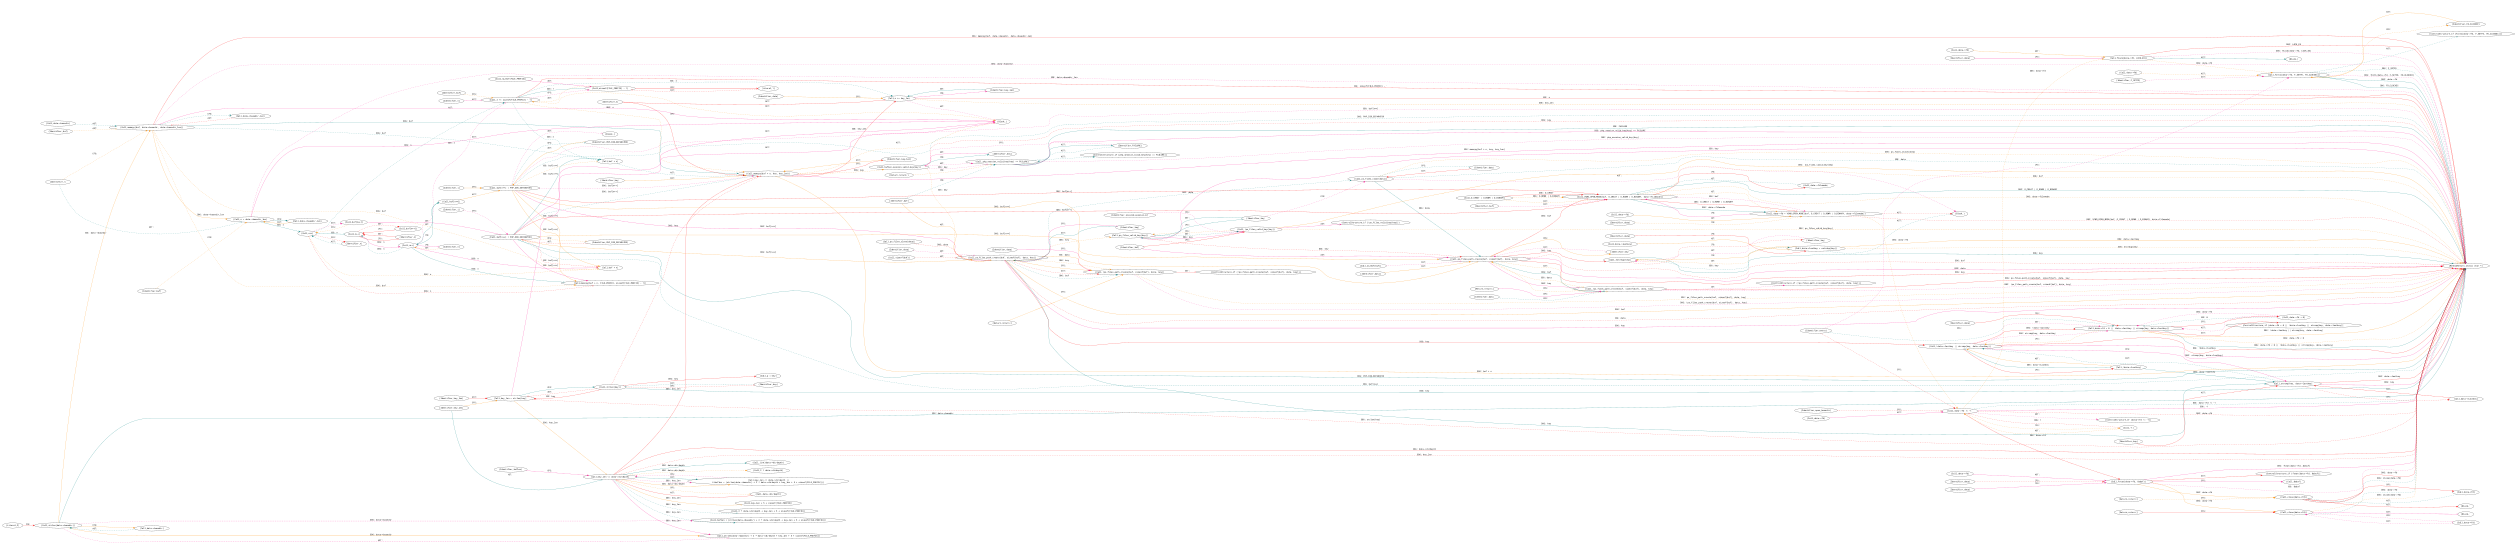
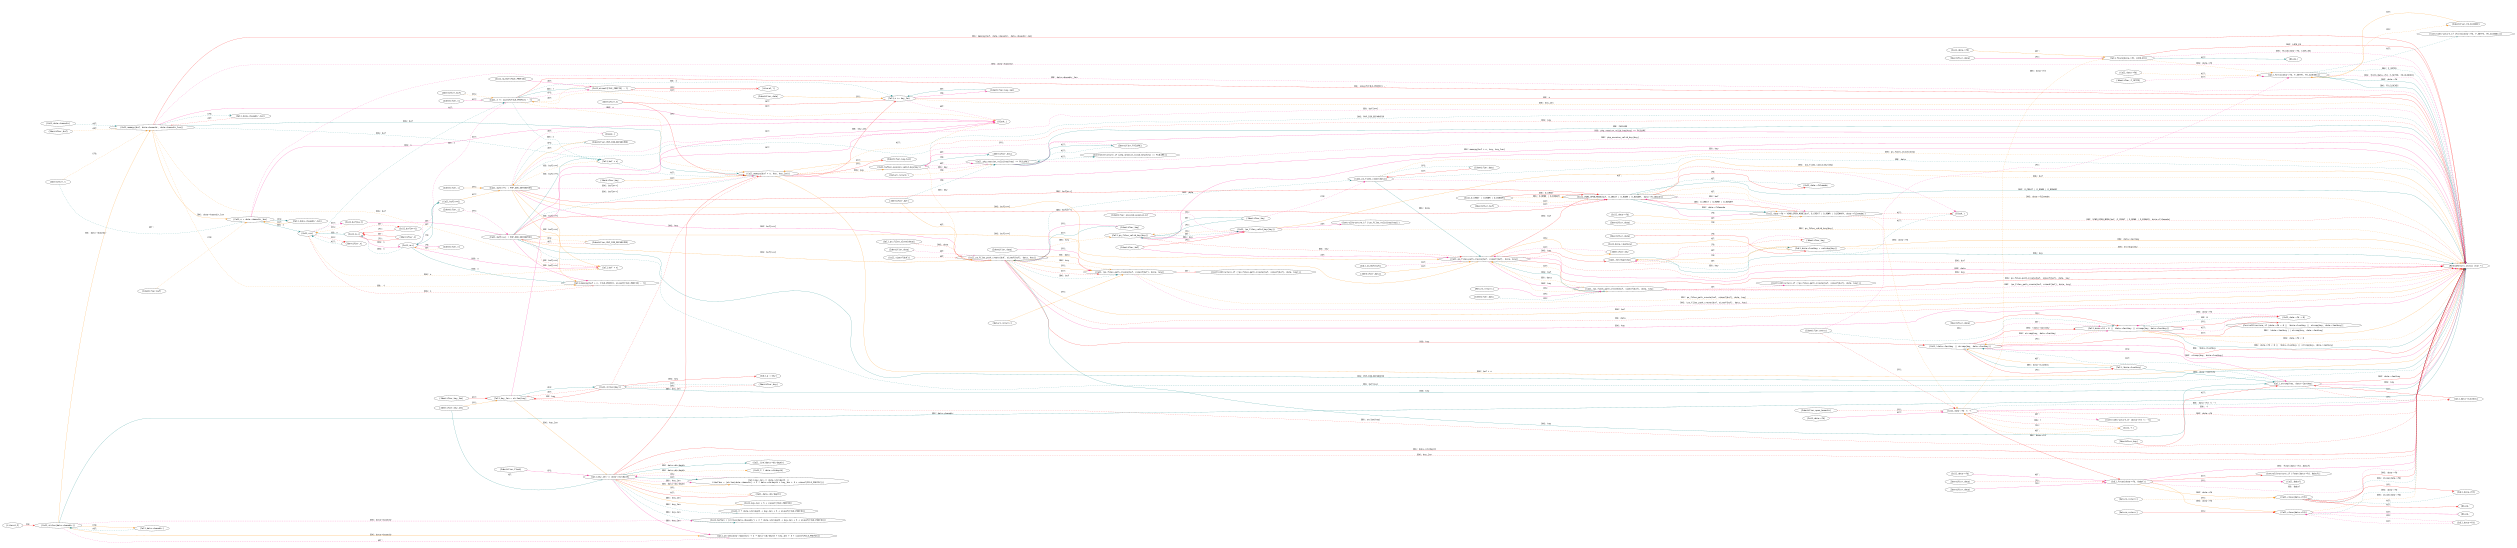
(381, 286) -> (381, 286)
(511, 470) -> (511, 470)
